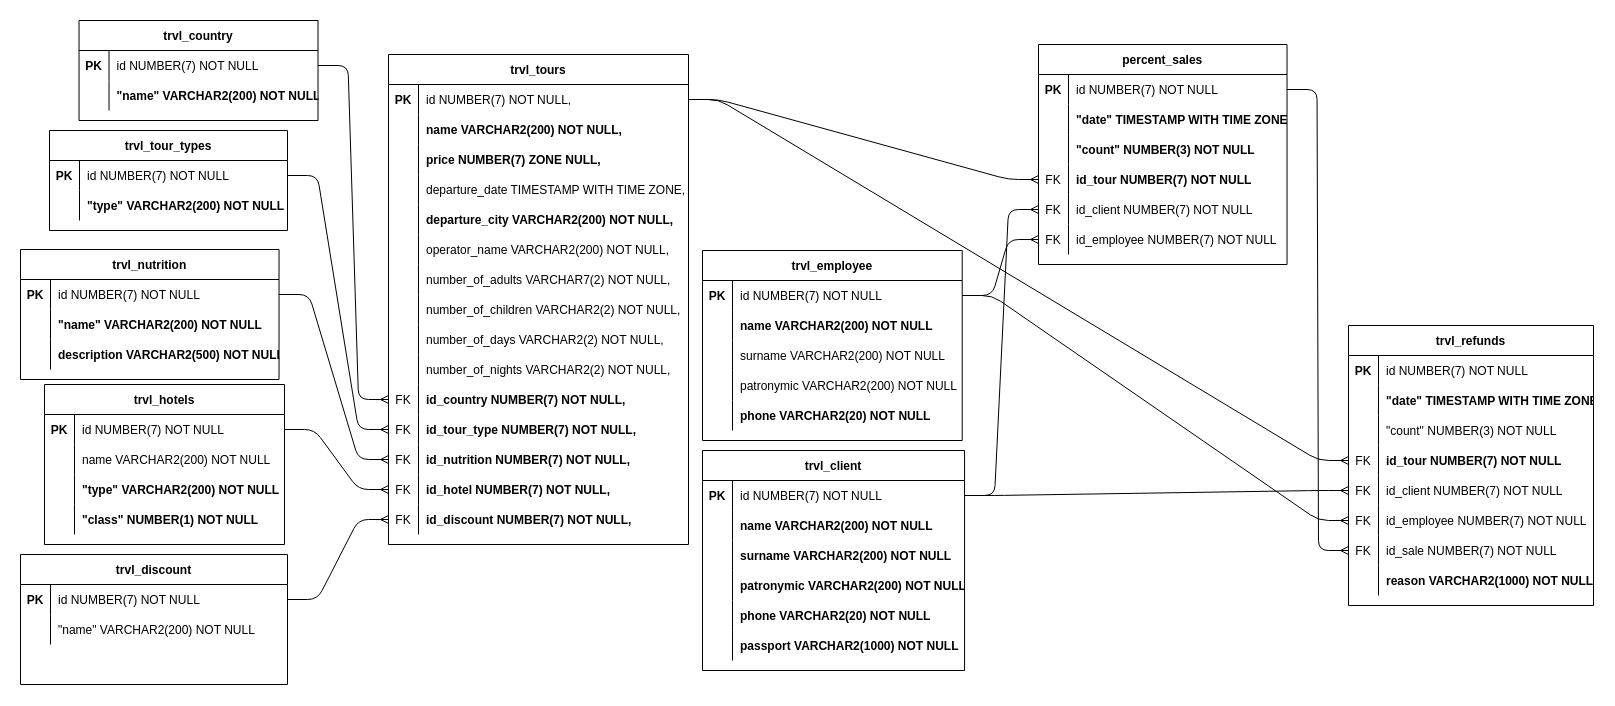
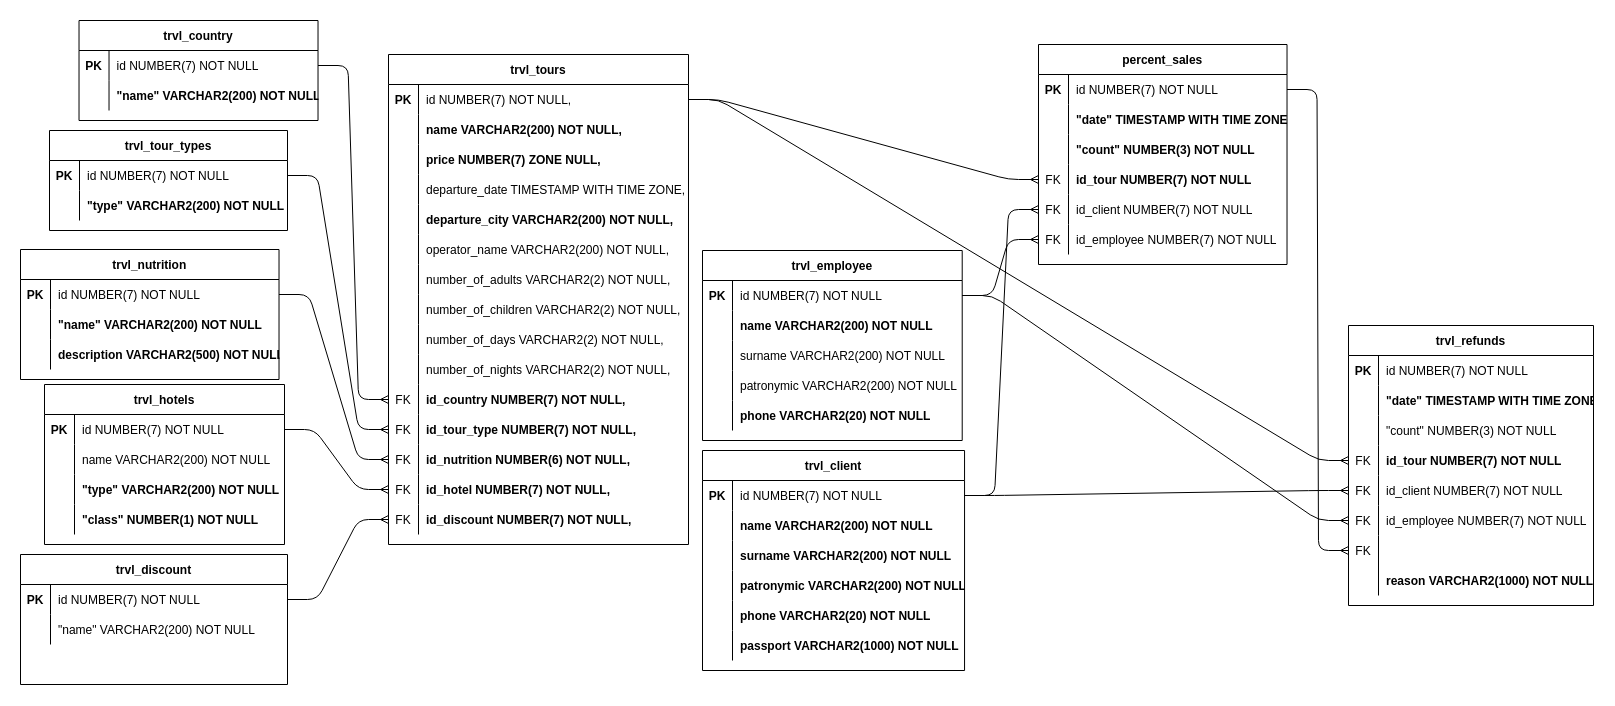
(553, 280) -> (553, 280)
(534, 460) -> (534, 460)
(1486, 551) -> none
